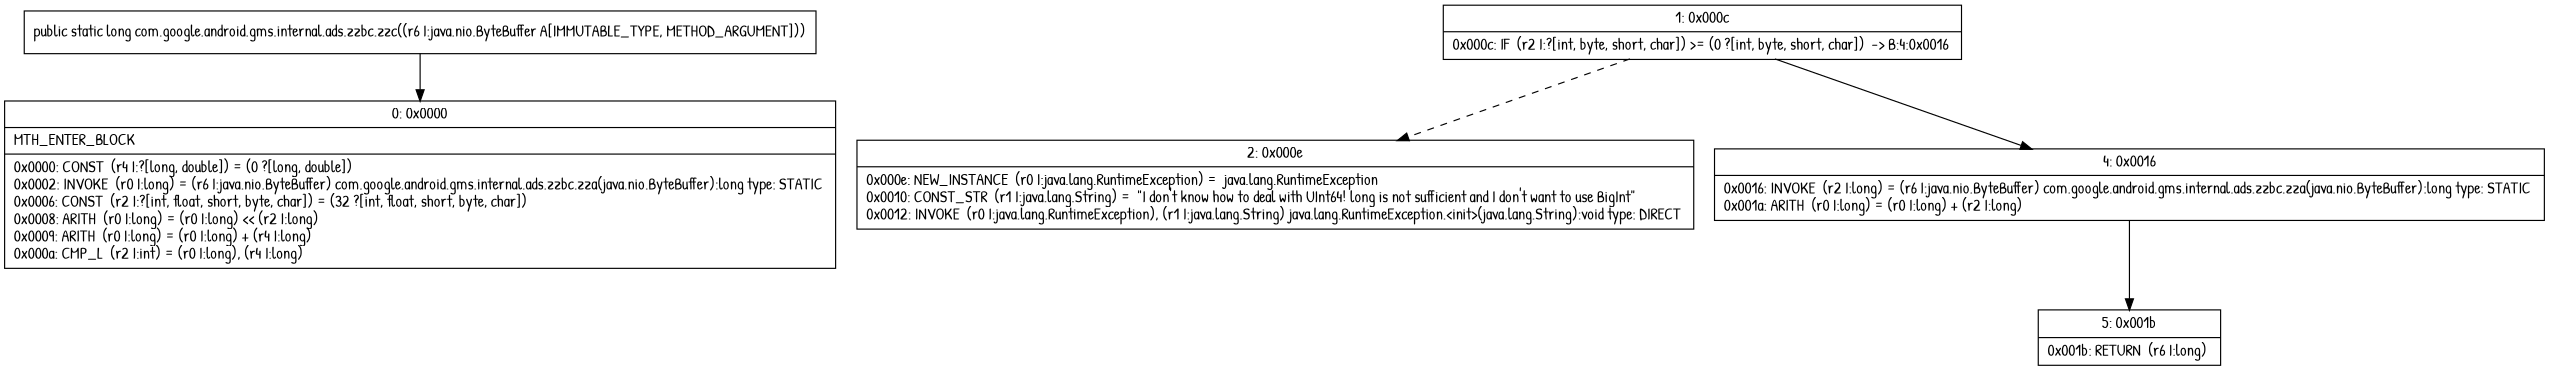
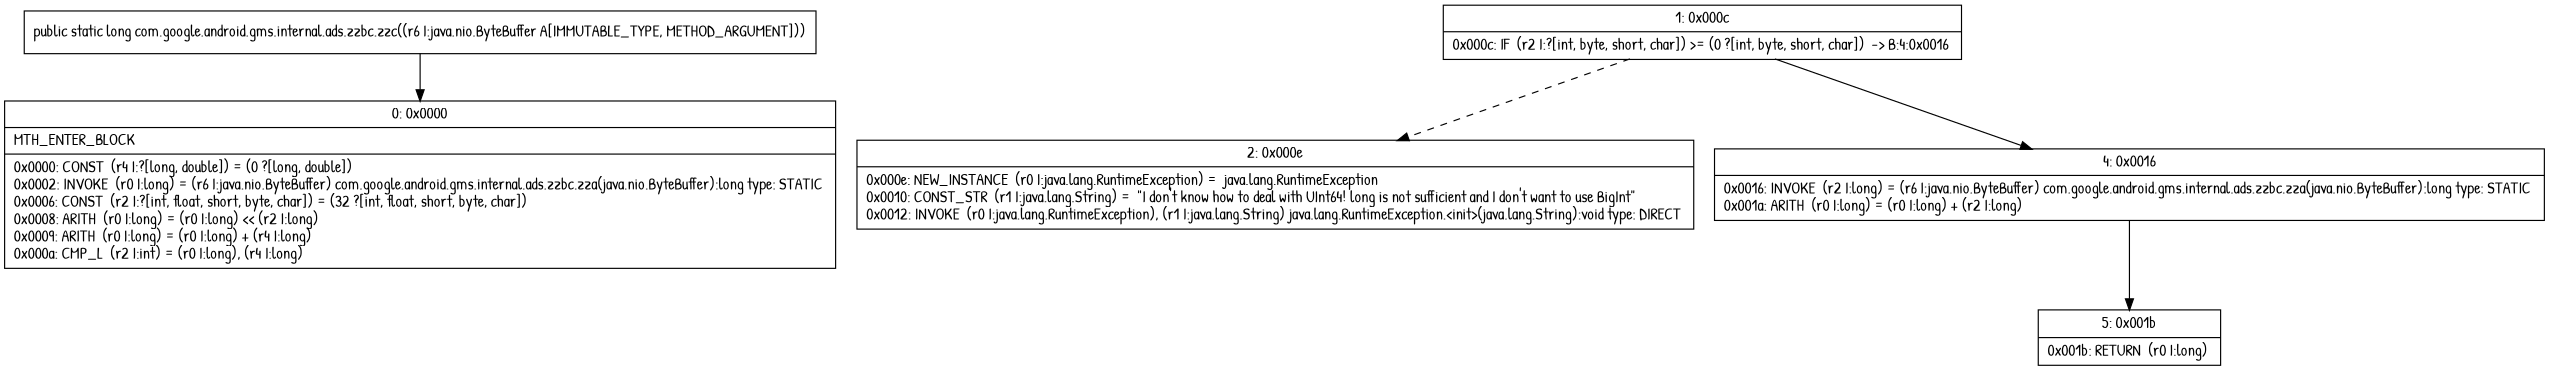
(2129, 351) -> (2129, 351)
